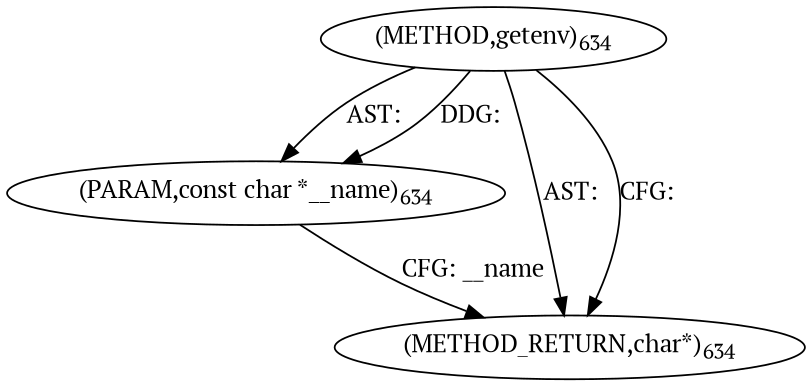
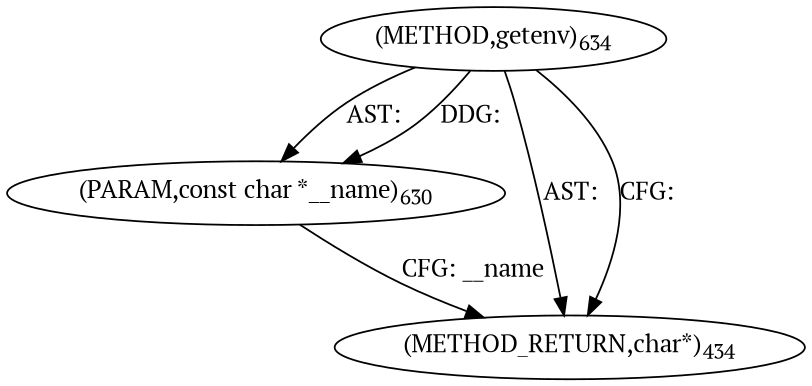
(416, 191) -> (416, 191)
(720, 345) -> (720, 345)
